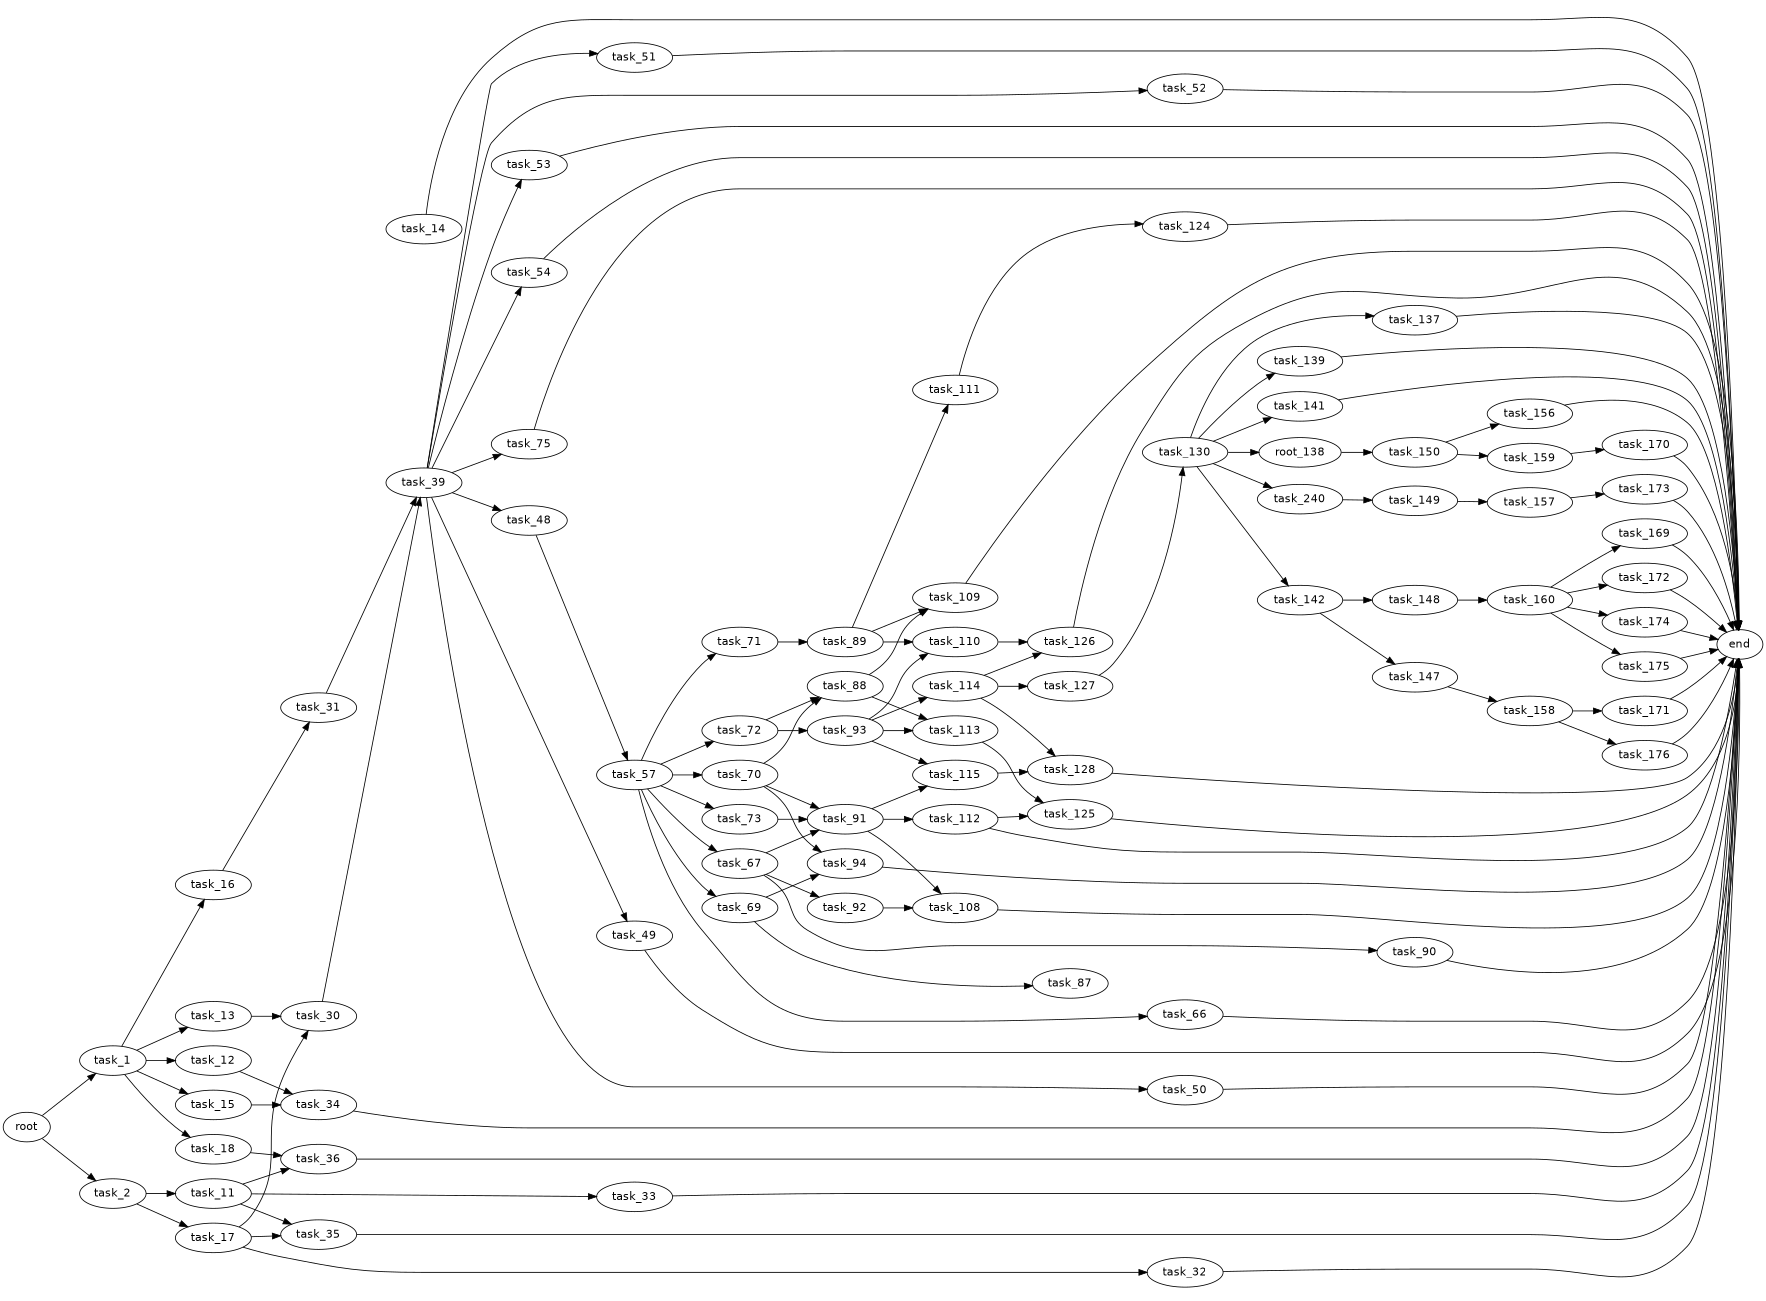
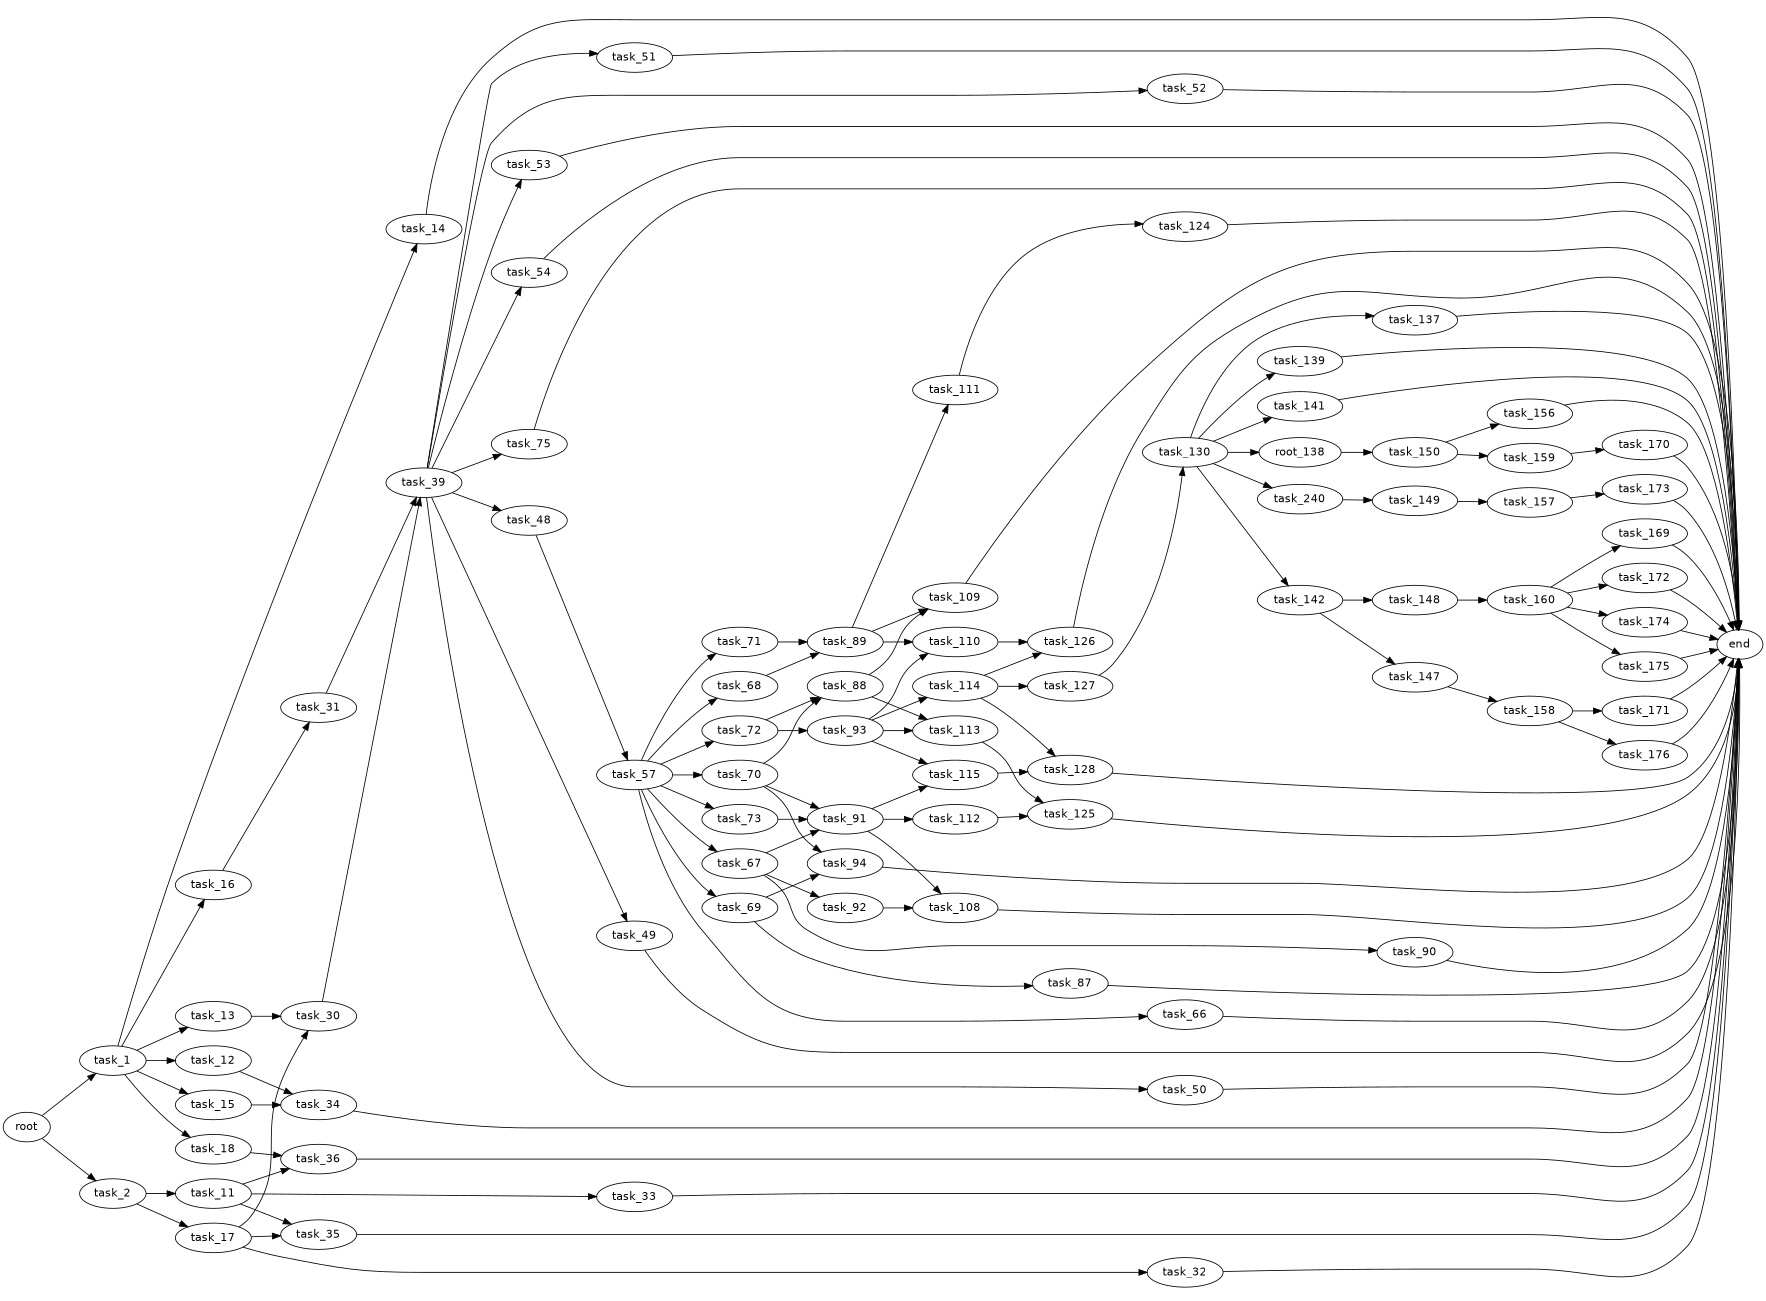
none -> (256, 645)
none -> (740, 686)
(1425, 858) -> (1555, 993)
